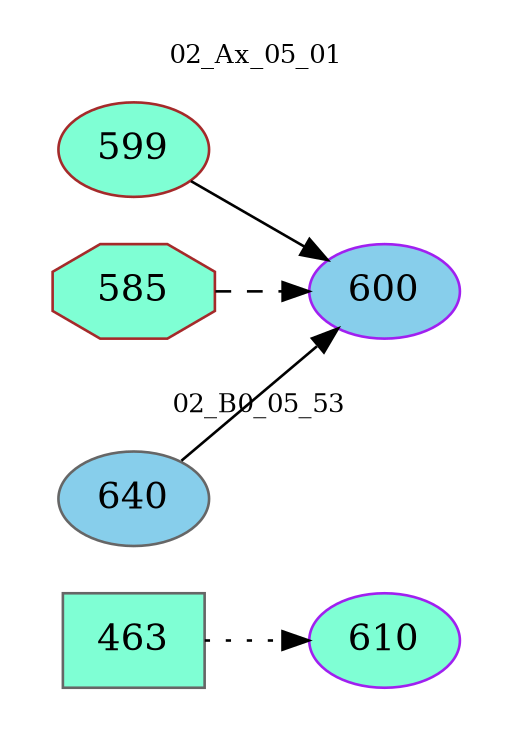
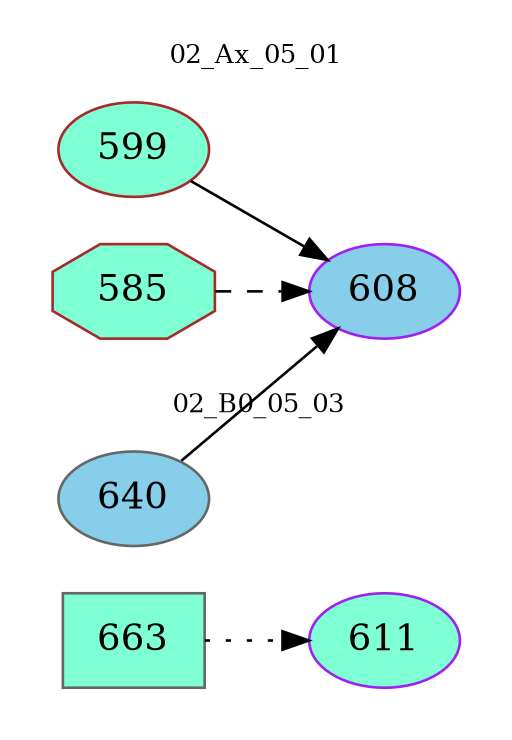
(385, 291) -> (385, 291)
(259, 406) -> (259, 406)
(134, 640) -> (134, 640)
(385, 640) -> (385, 640)
